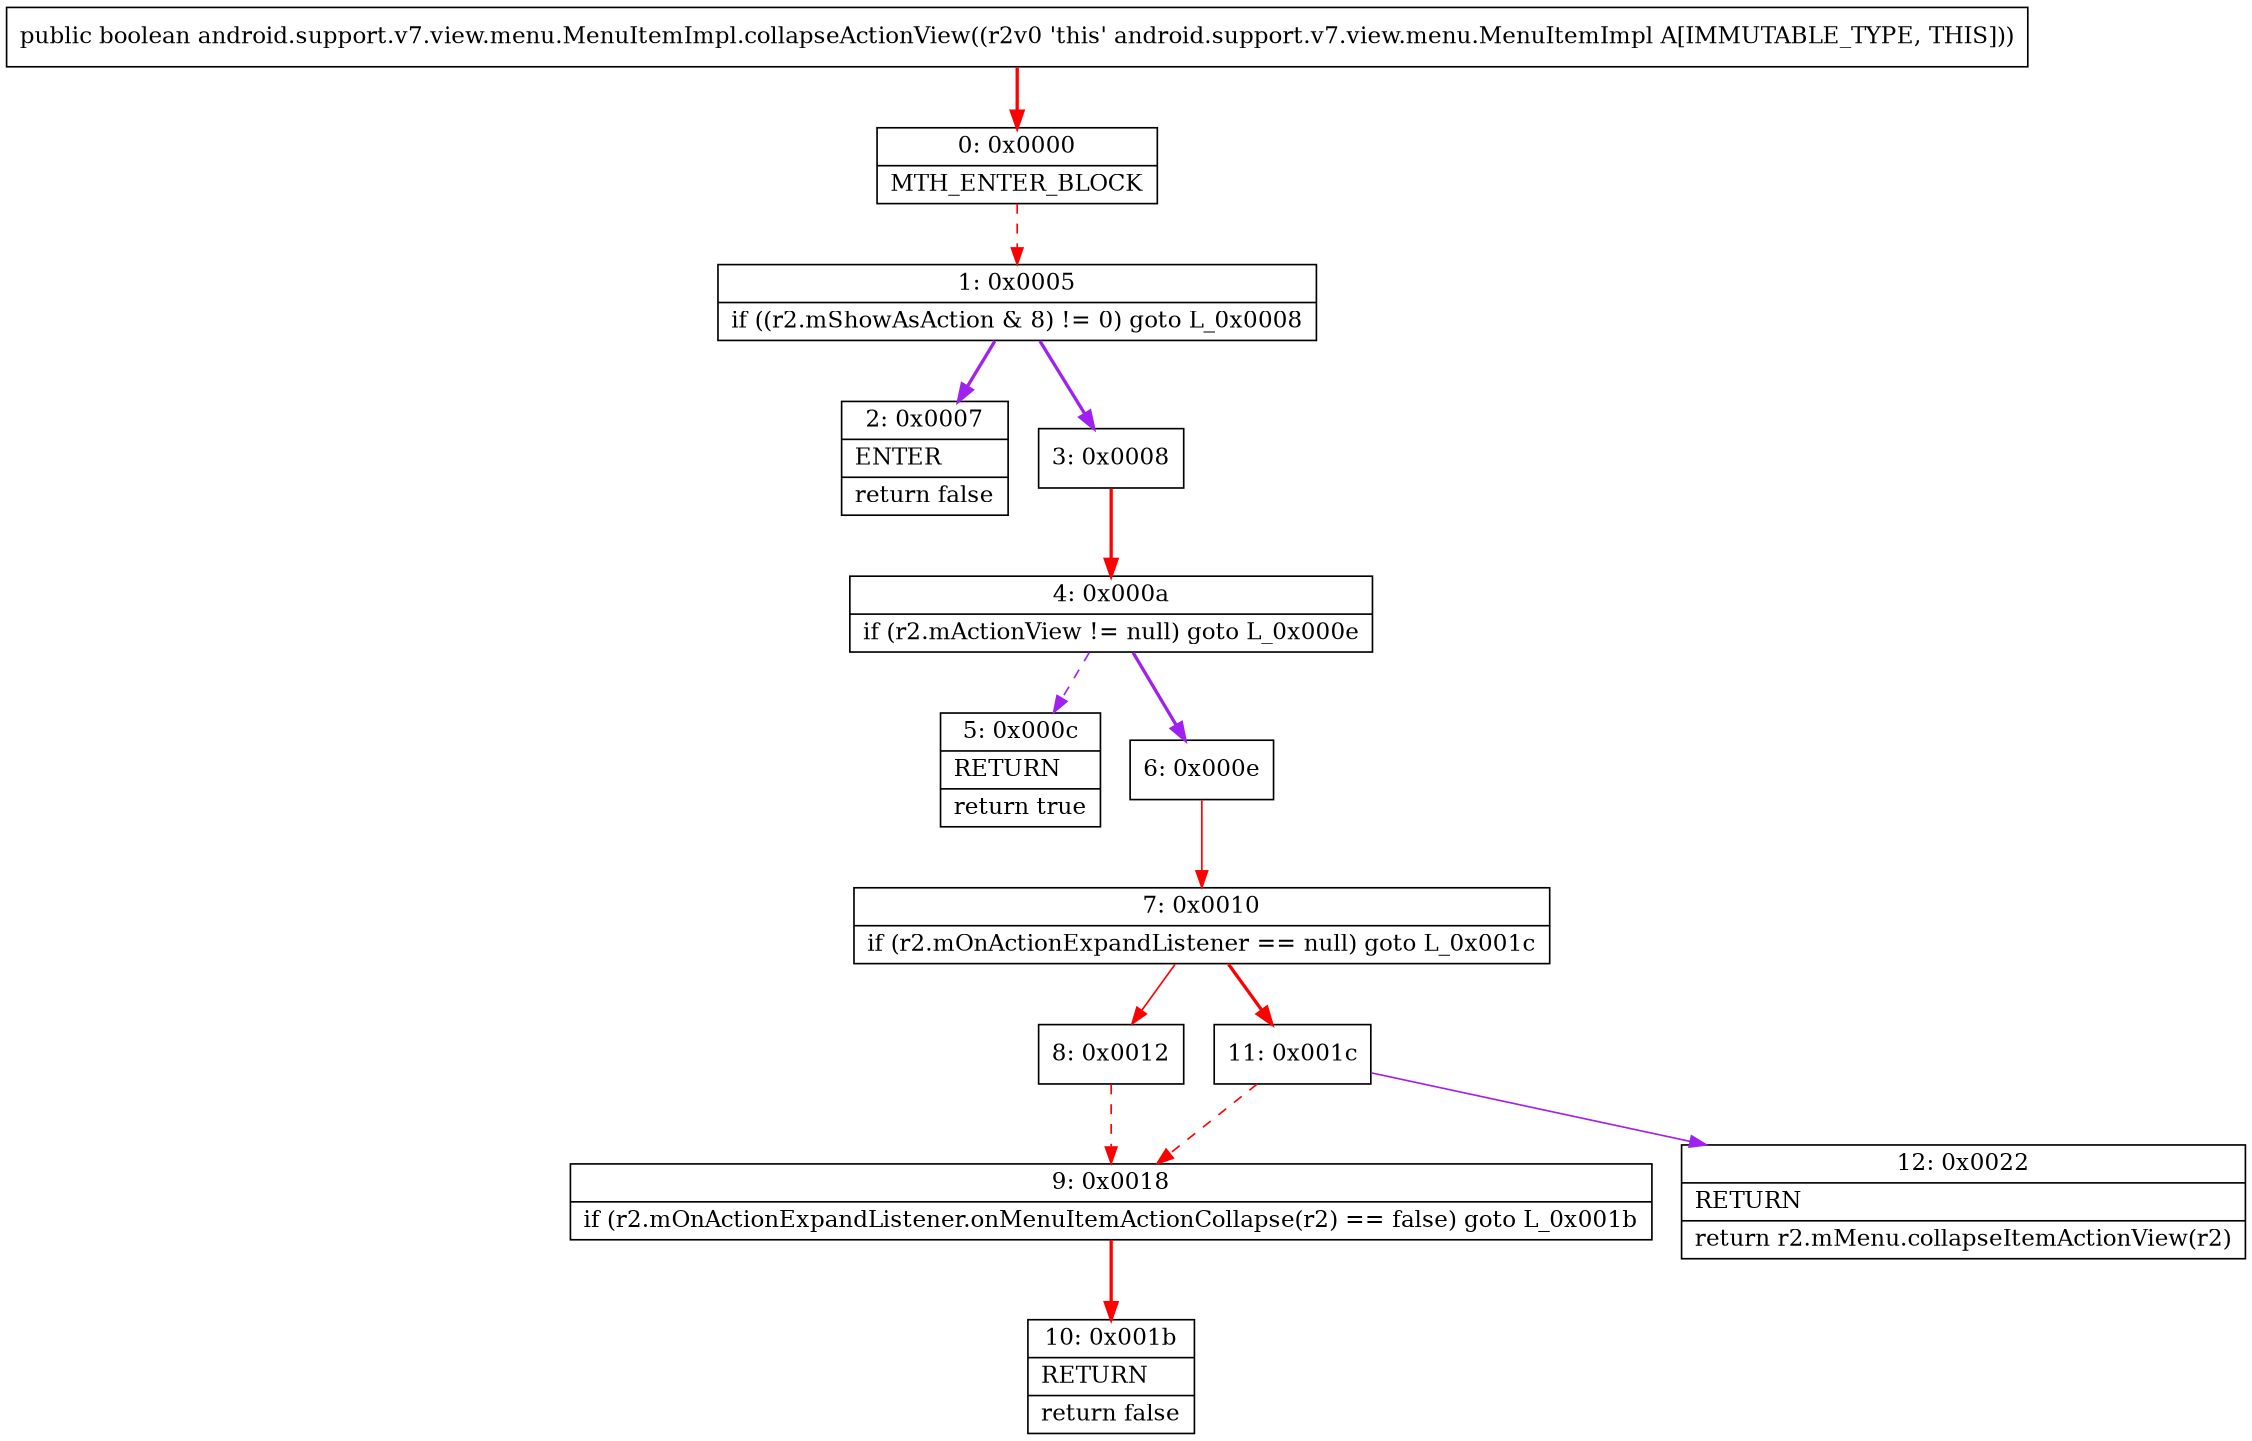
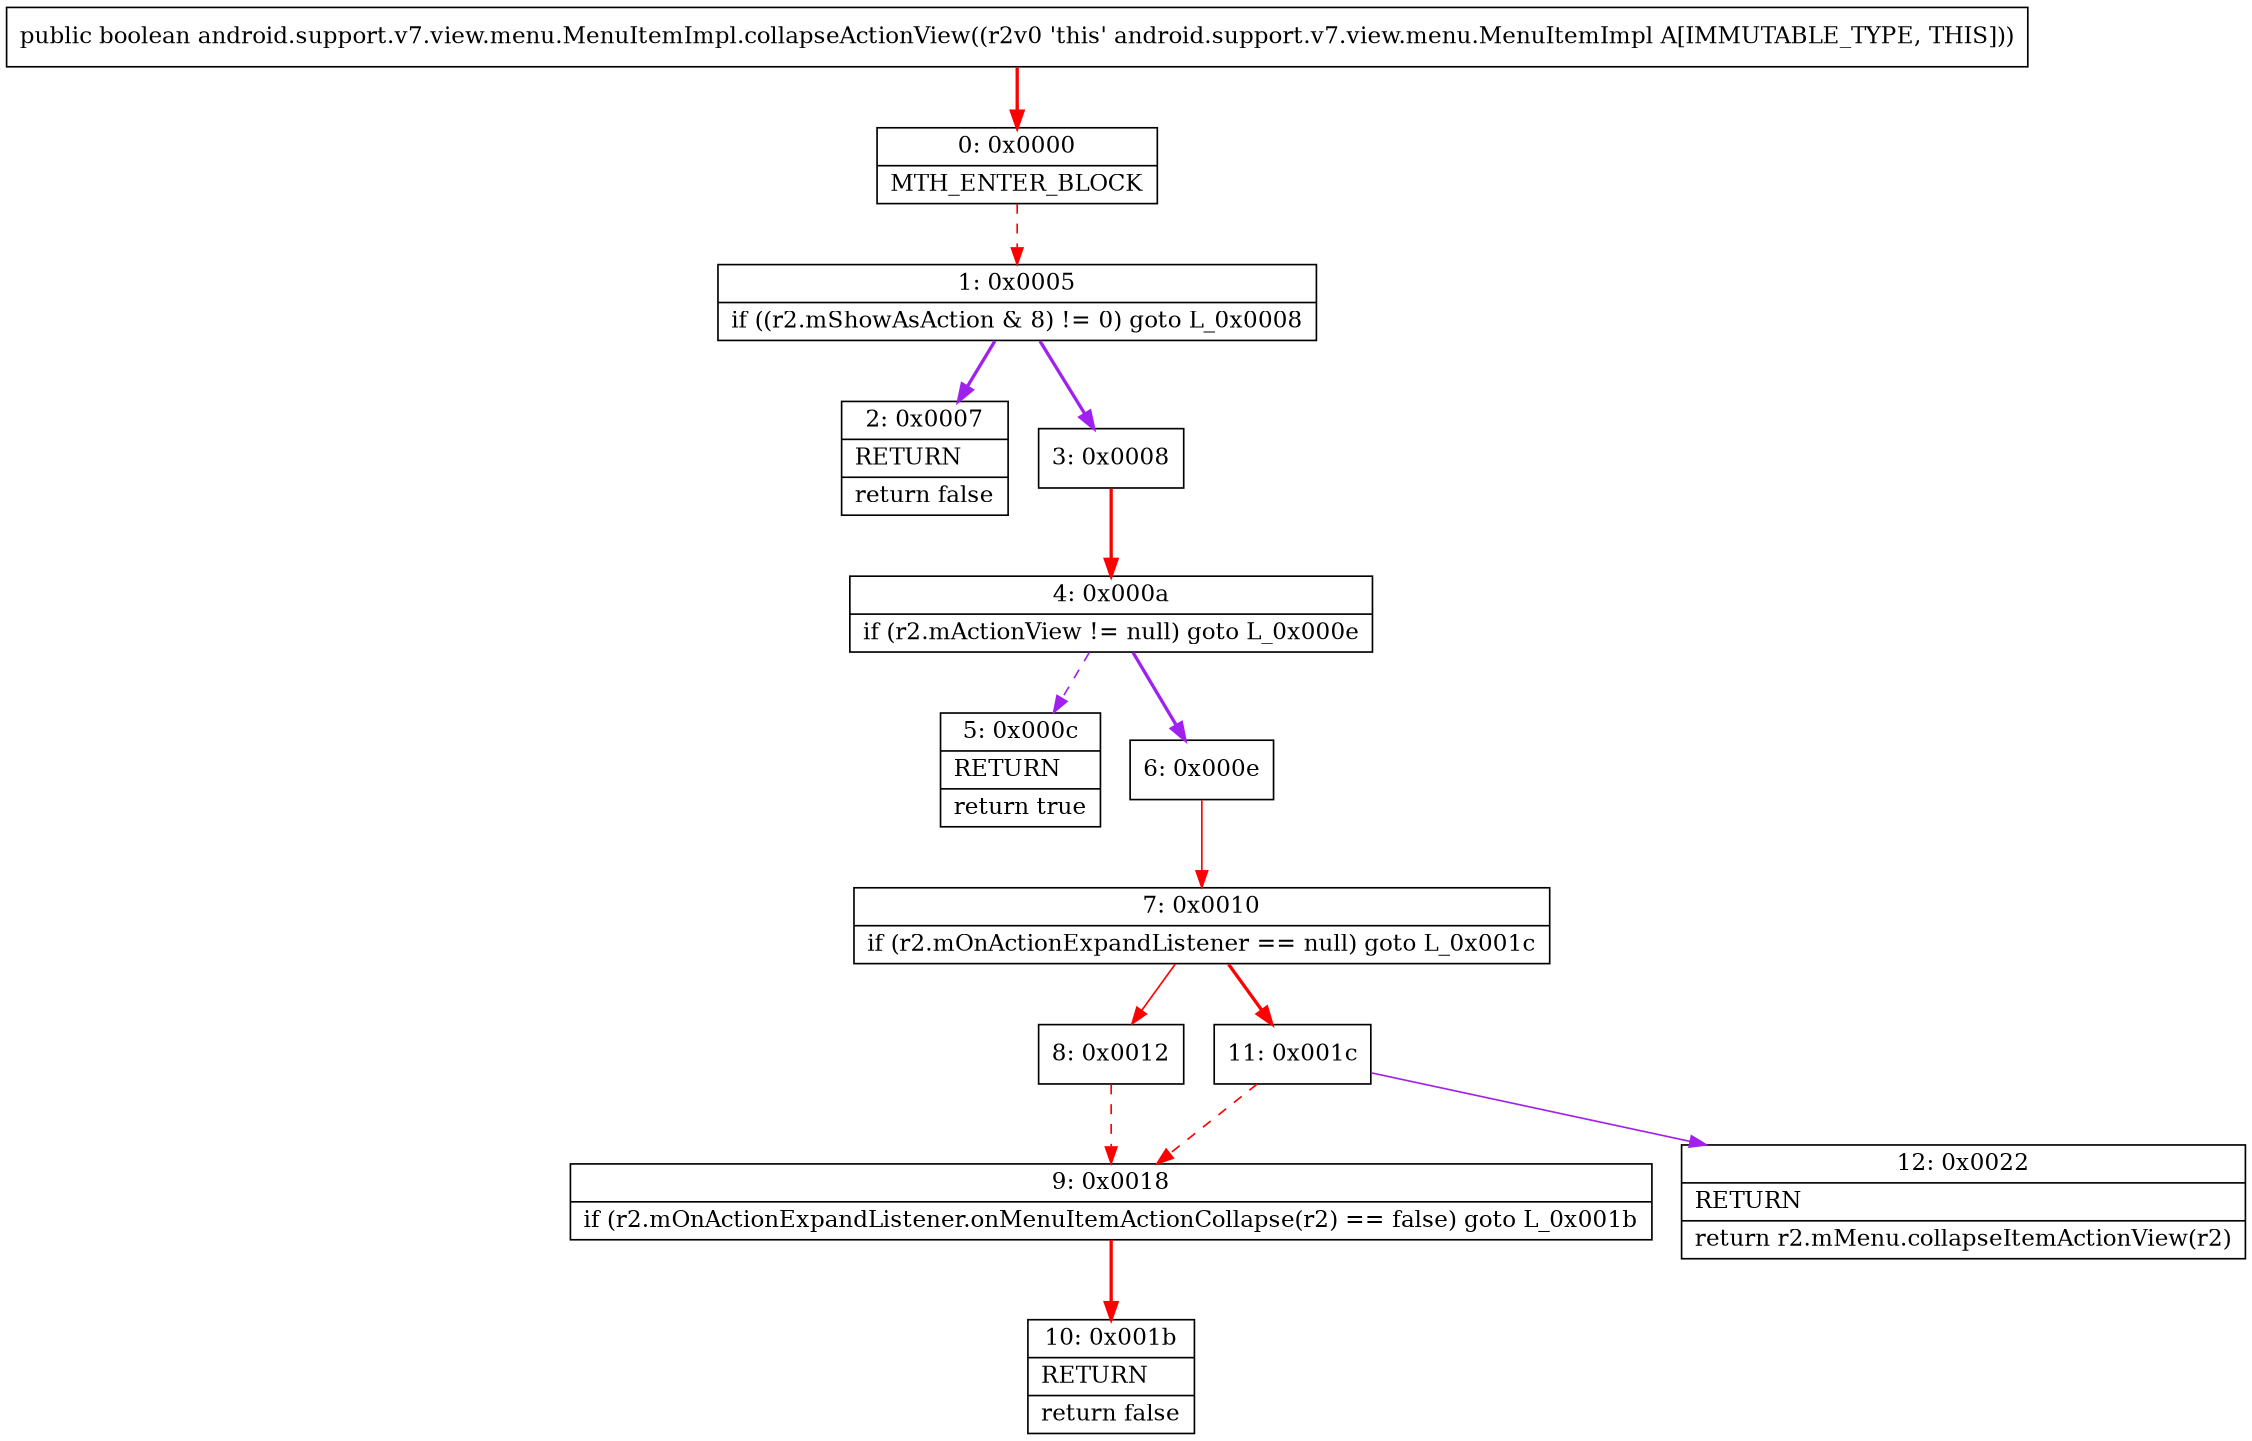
(898, 457) -> (908, 457)
